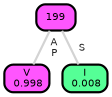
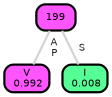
(27, 78) -> (27, 78)
